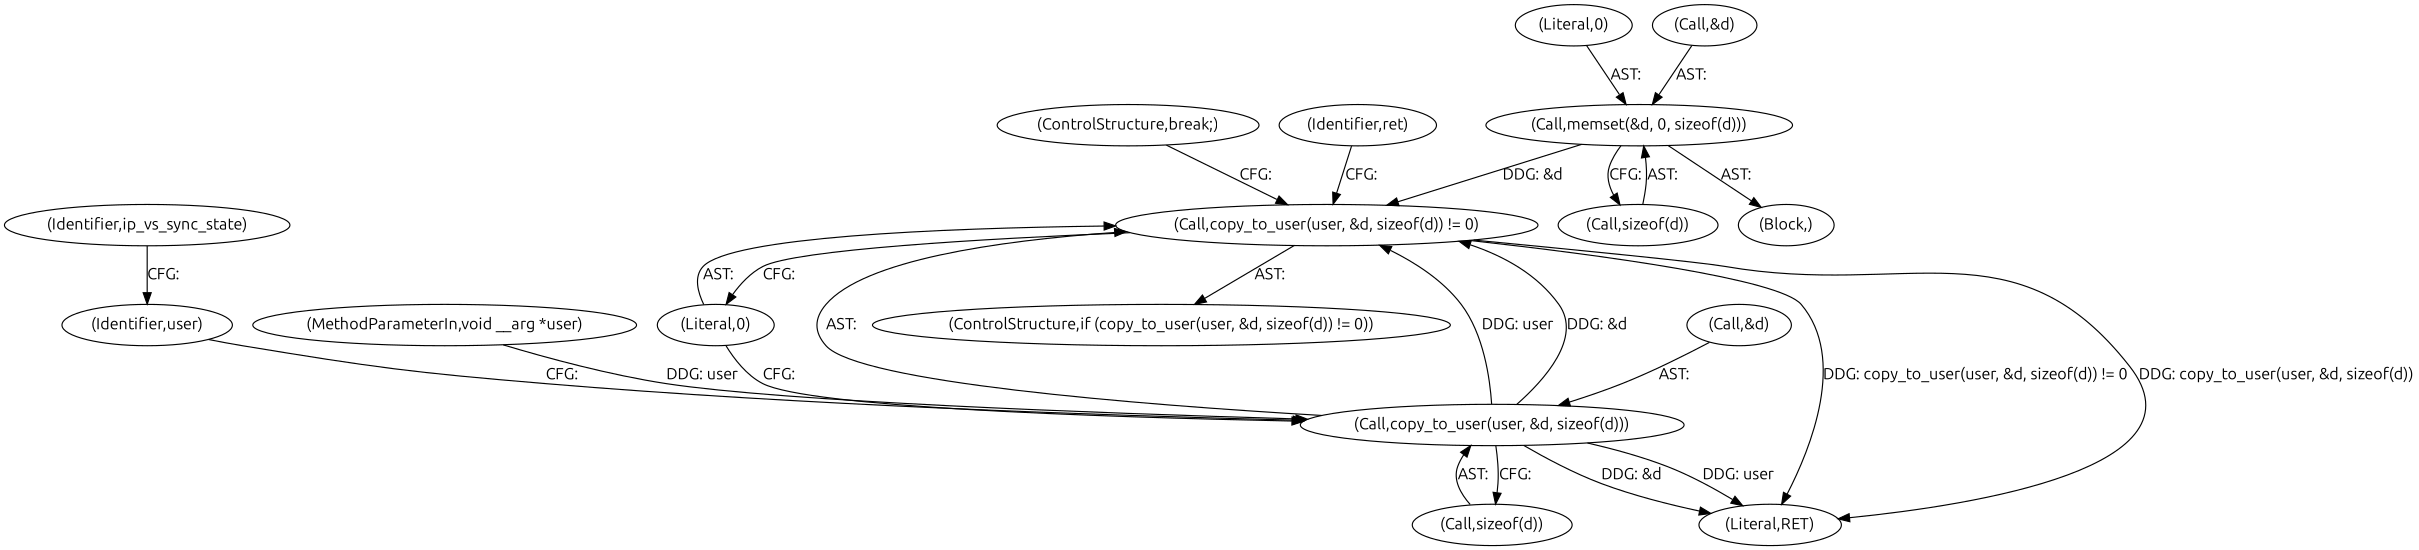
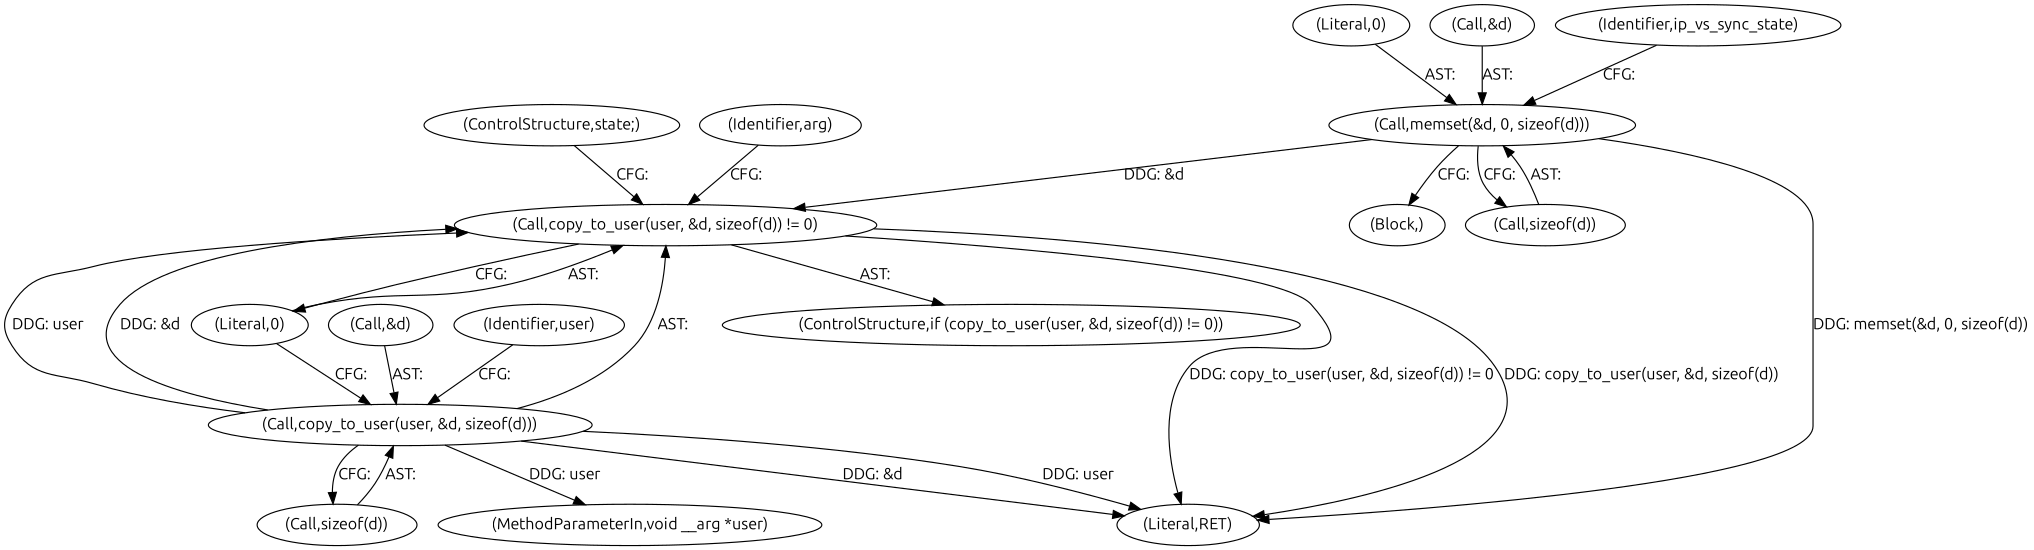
(1128, 125) -> (552, 125)
(1358, 125) -> (780, 125)
(1739, 175) -> (1456, 175)
(147, 269) -> (1595, 73)
(698, 388) -> (510, 473)
none -> (1766, 457)
